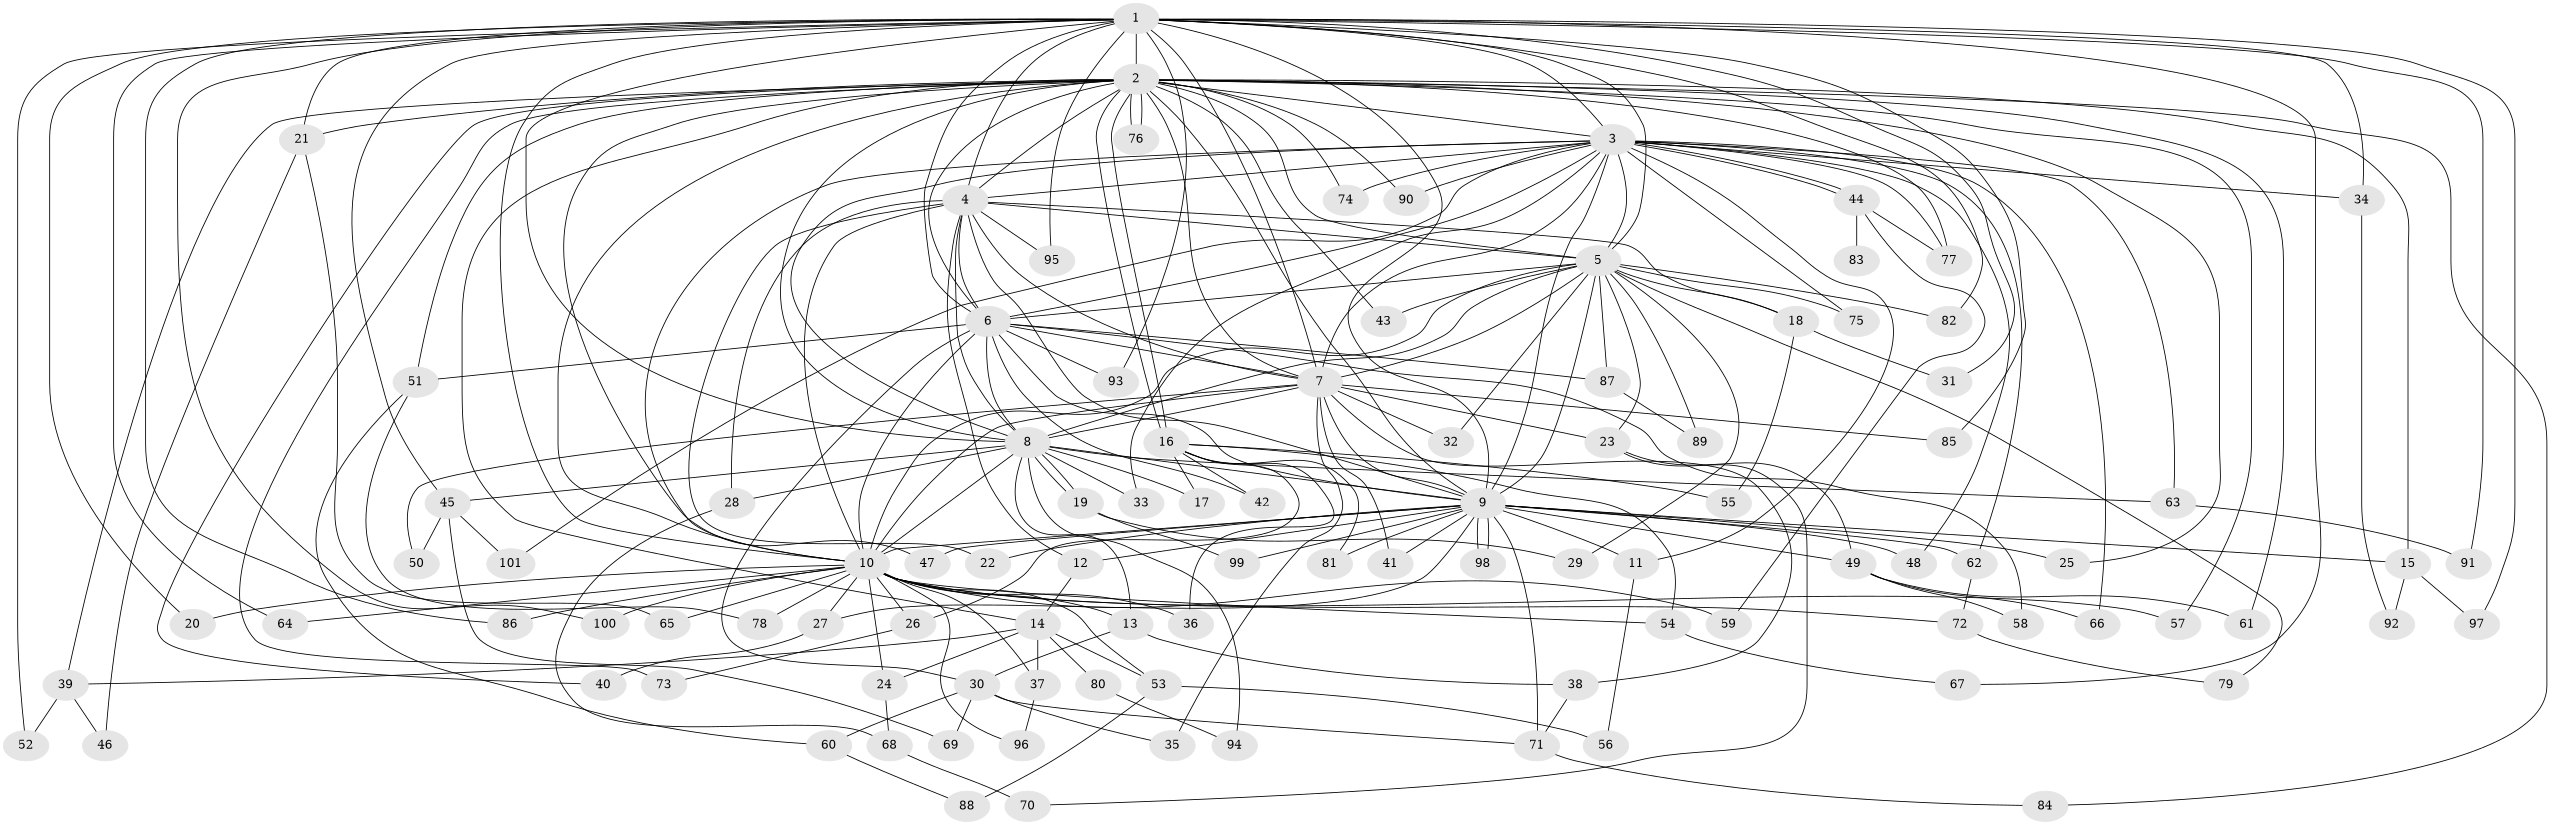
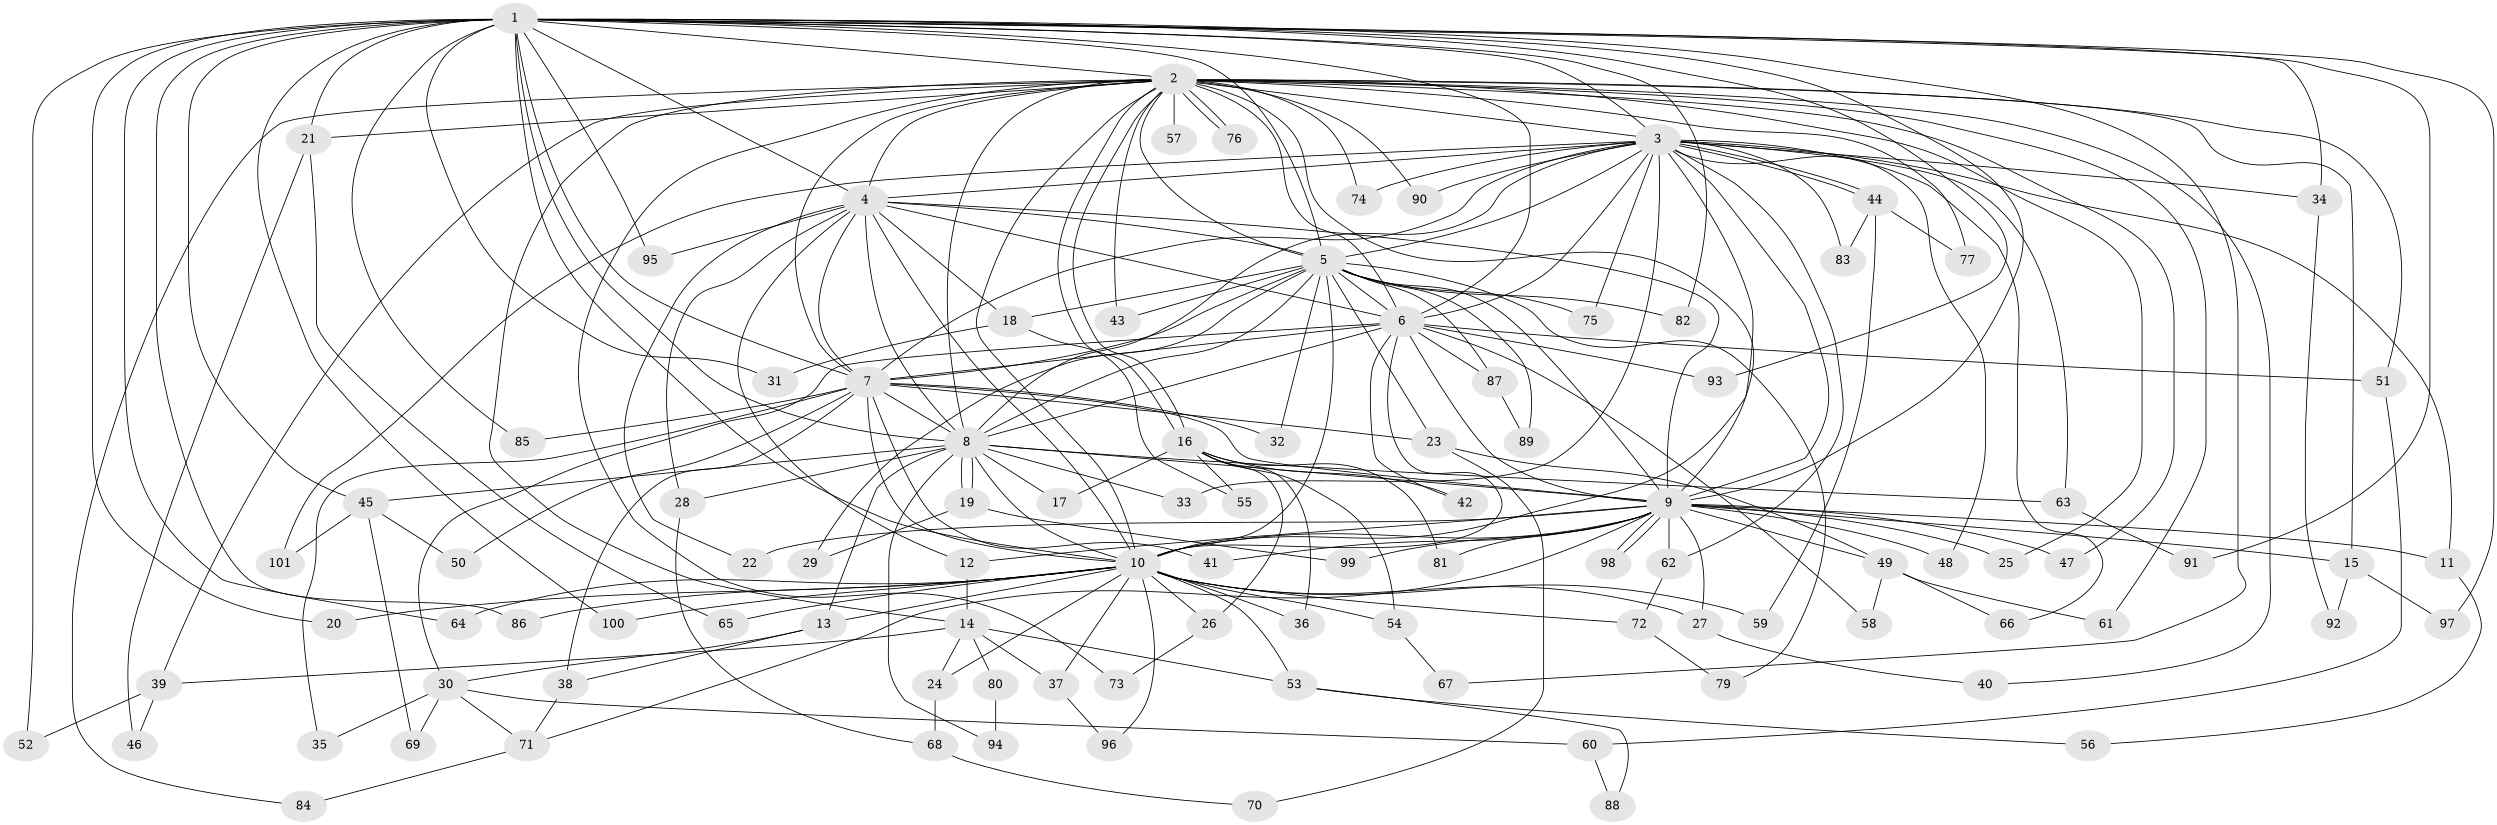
(1854, 173) -> (1806, 183)
(1553, 602) -> none
(760, 625) -> none
